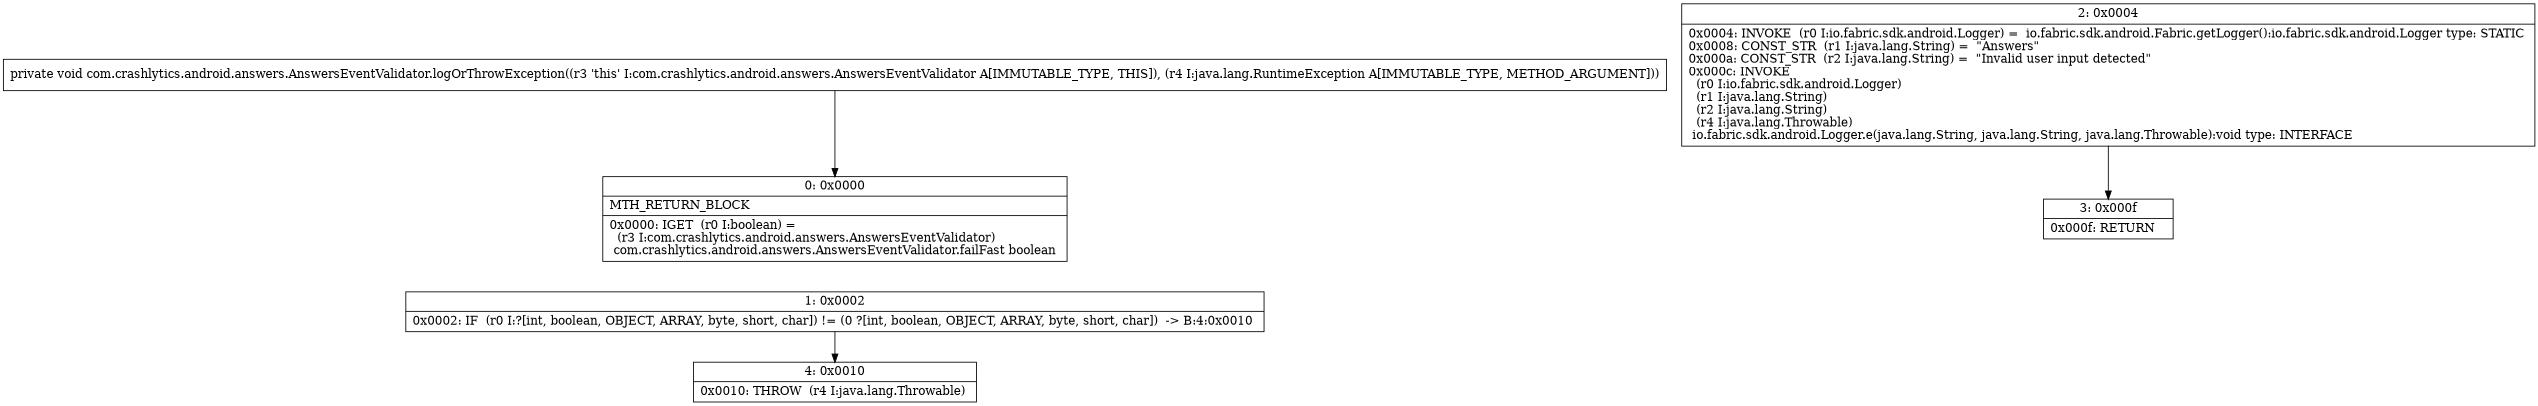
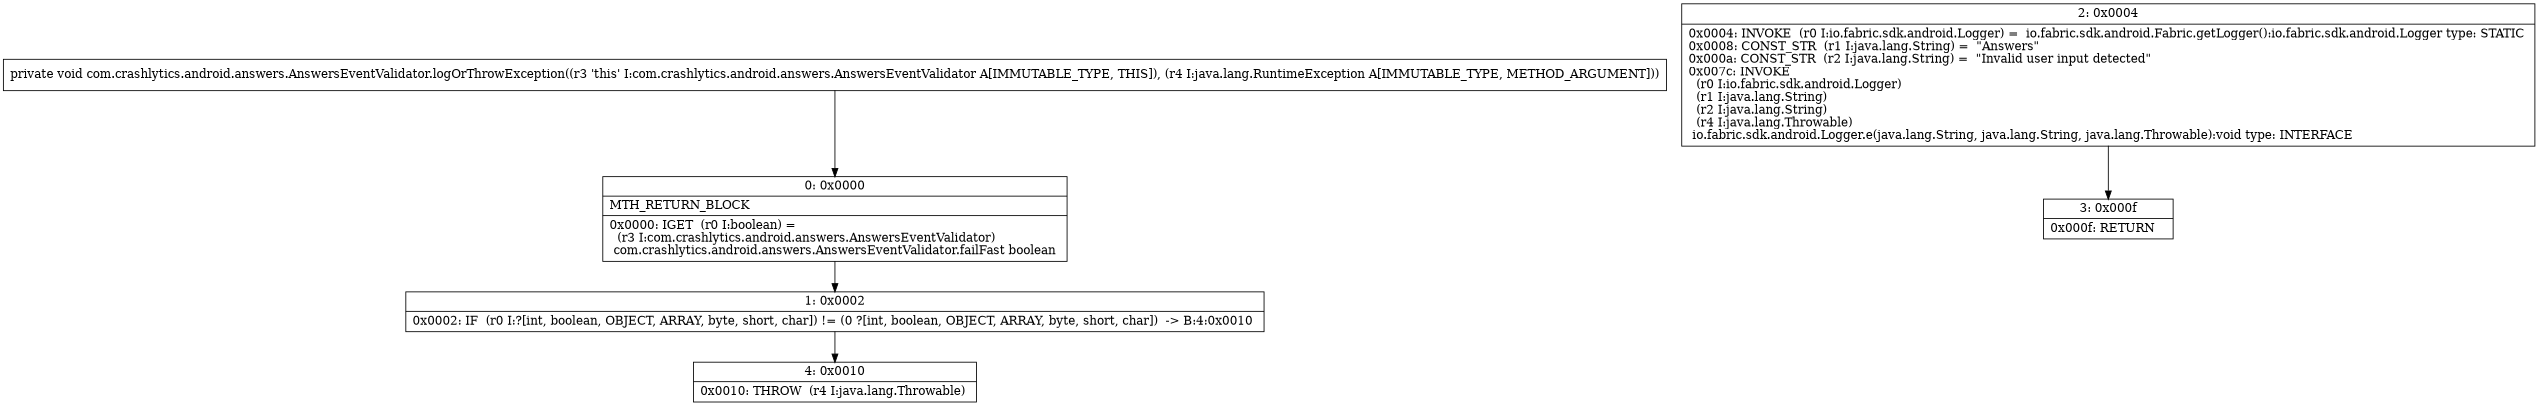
(1744, 72) -> (1744, 72)
none -> (835, 272)
